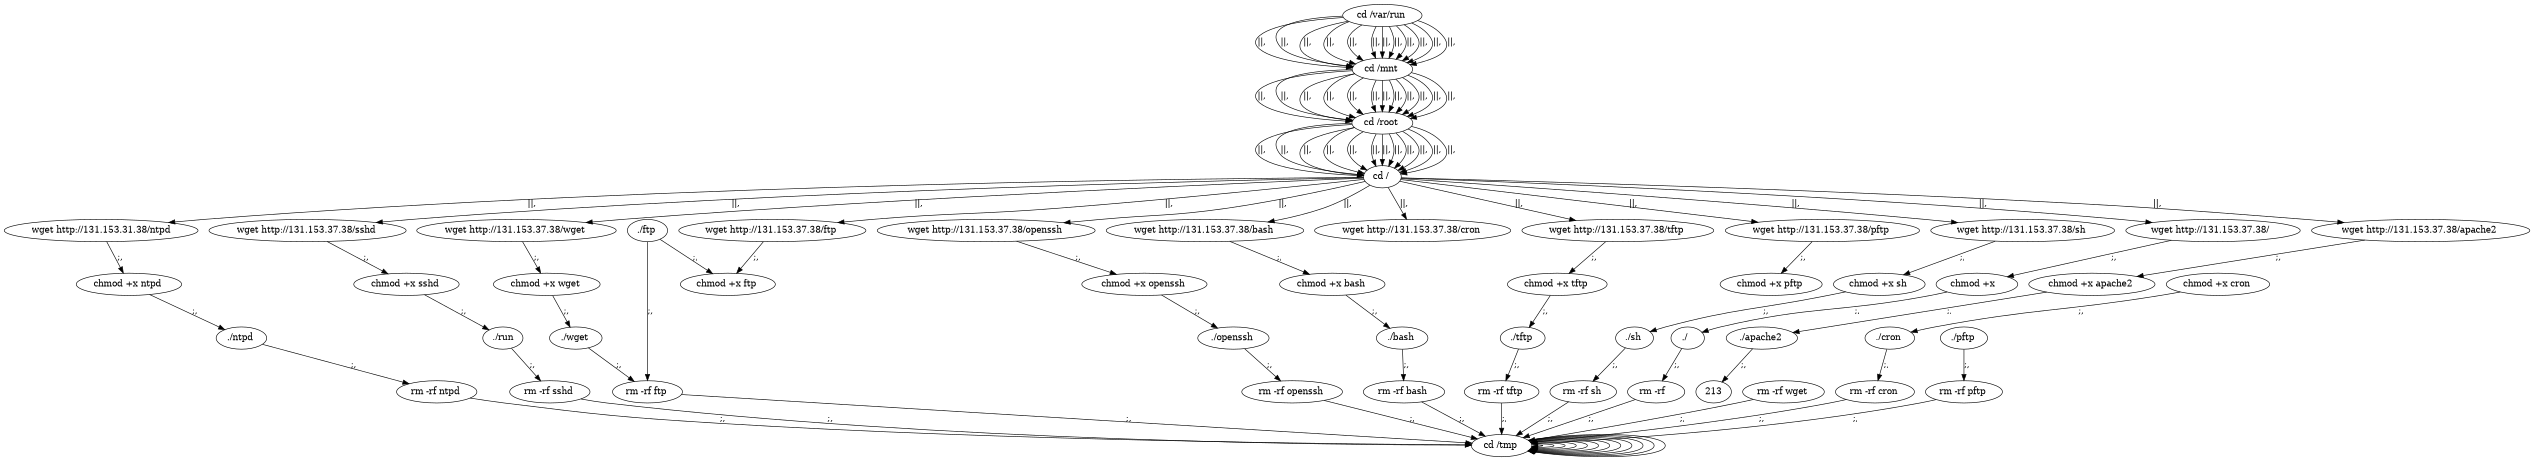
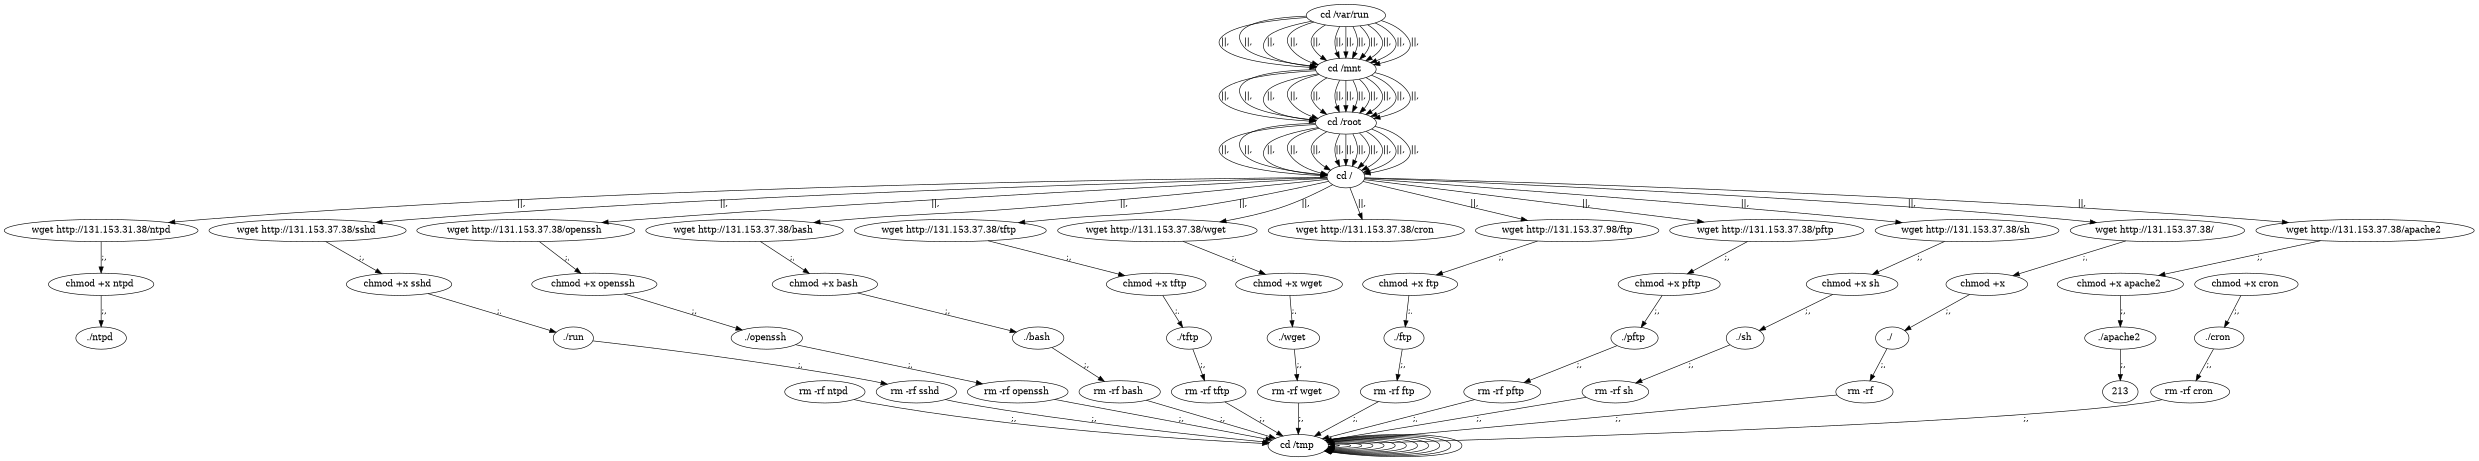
(772, 231) -> (1567, 231)
(684, 255) -> (1407, 308)
none -> (1653, 309)
(333, 363) -> none
(609, 363) -> (1296, 362)
